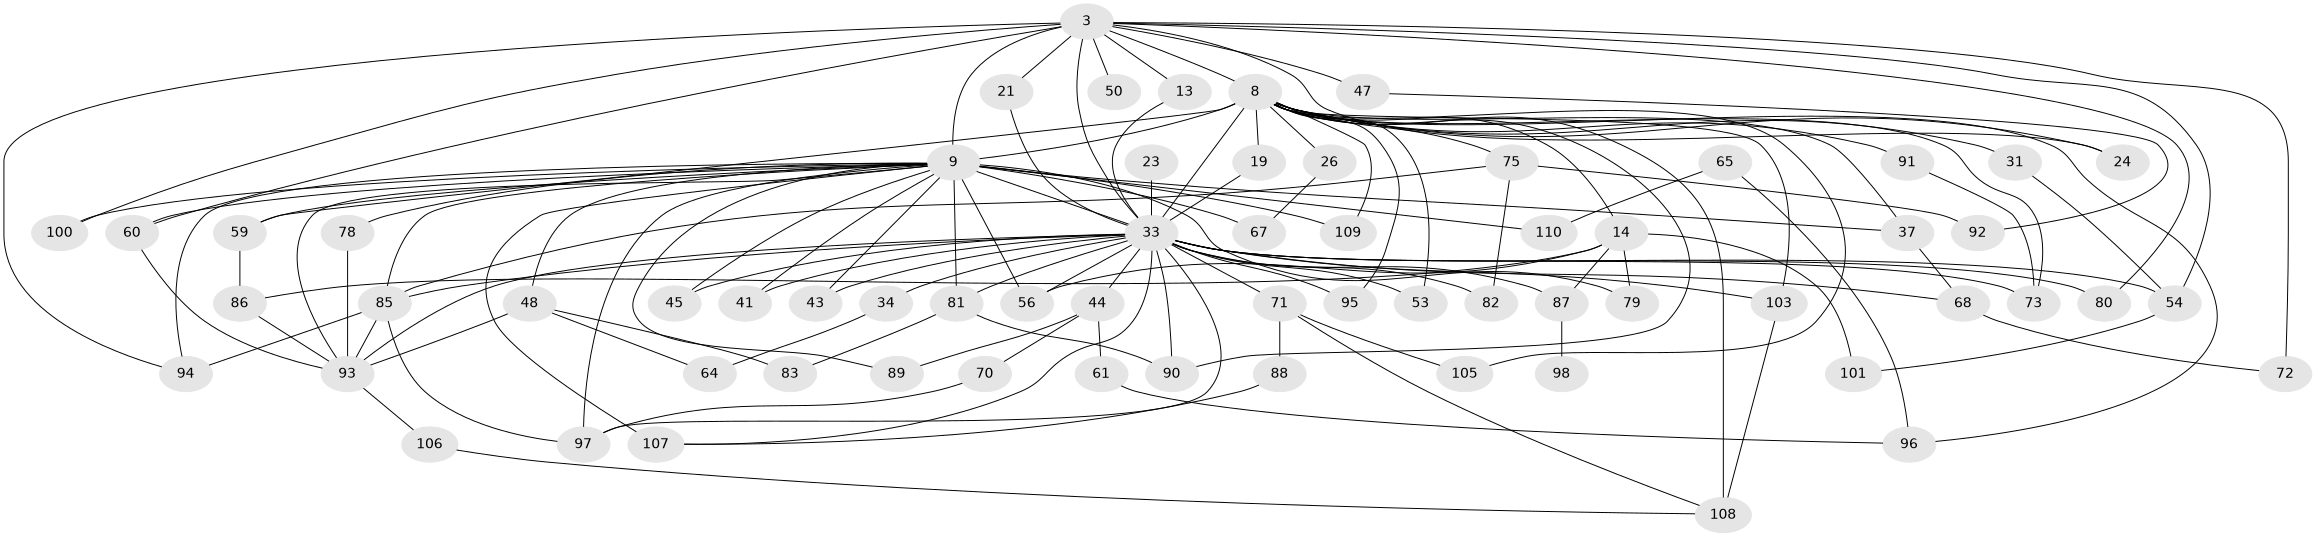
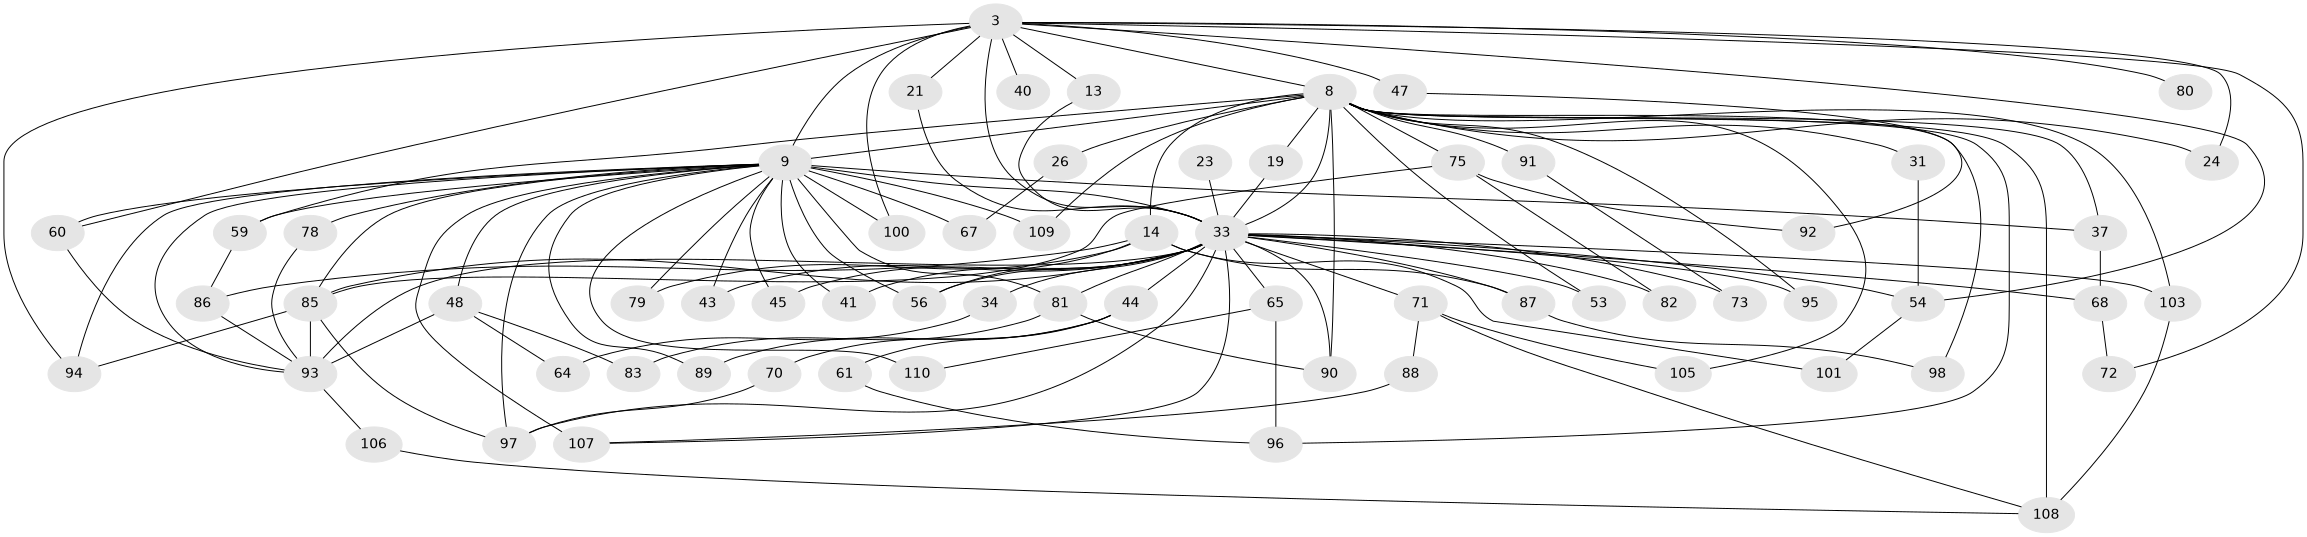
(1114, 92) -> (1023, 92)
(1704, 119) -> (1765, 117)
(1631, 261) -> (1250, 270)
